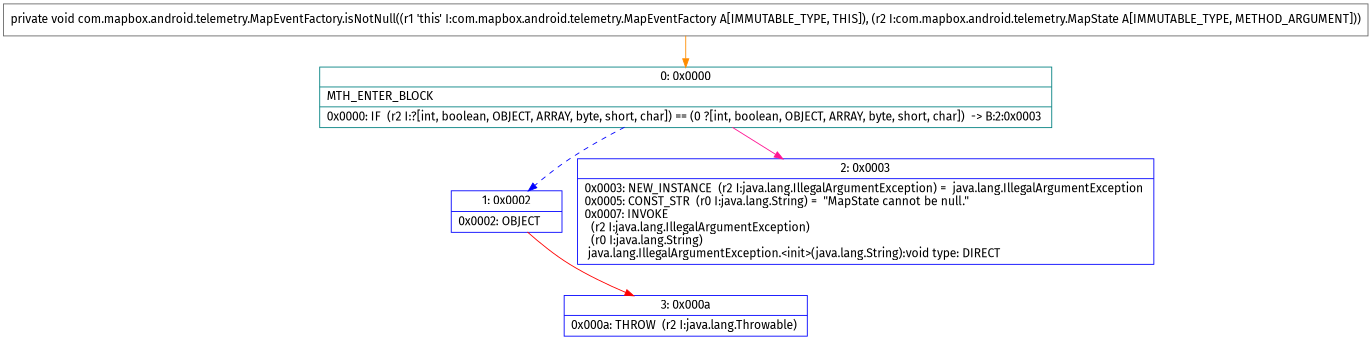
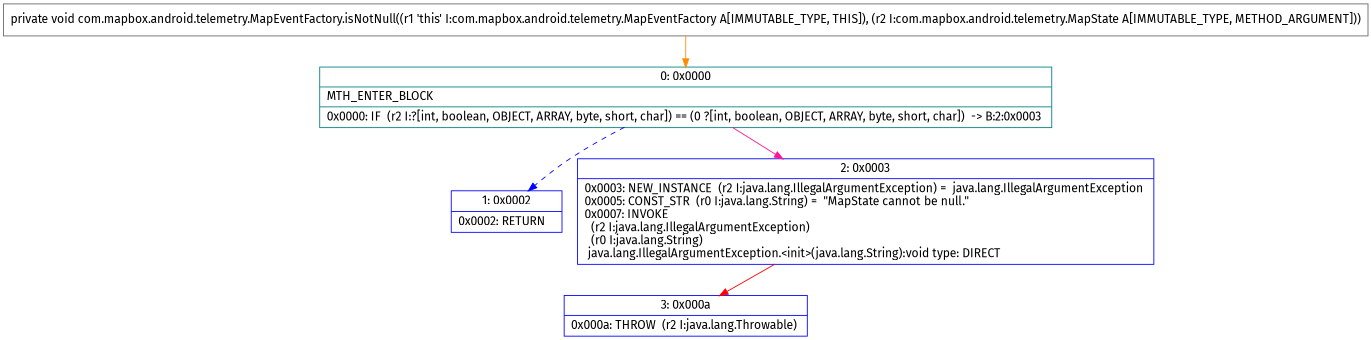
(504, 222) -> (507, 222)
(574, 267) -> (751, 278)
